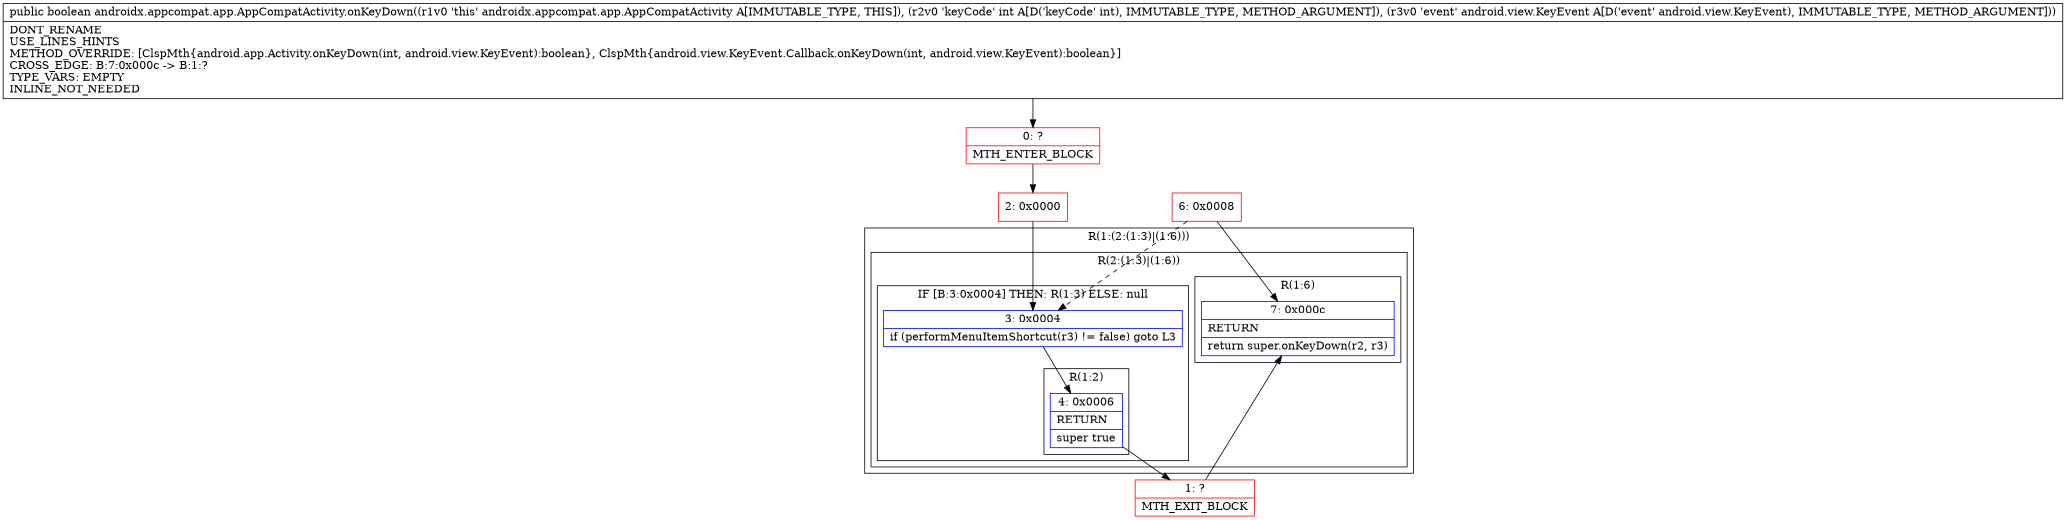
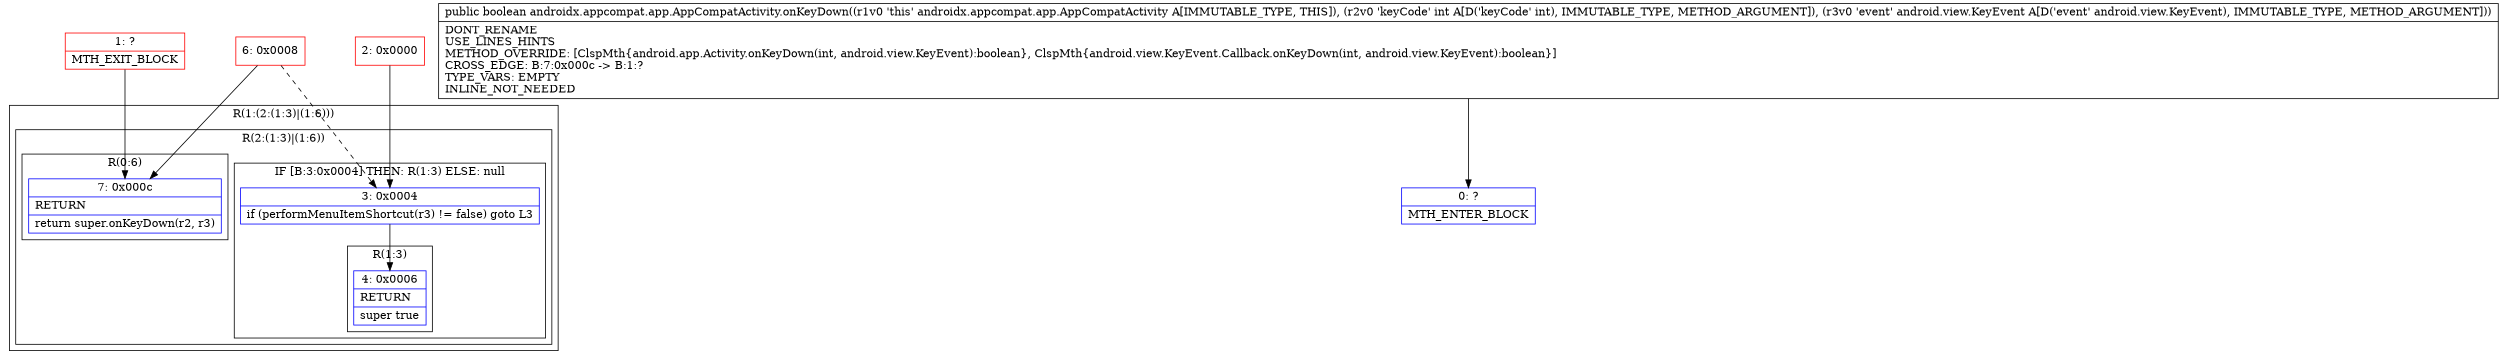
(1033, 146) -> (1468, 206)
(1033, 174) -> none
(1298, 286) -> (125, 163)
(1086, 378) -> (390, 255)
(1135, 455) -> none
